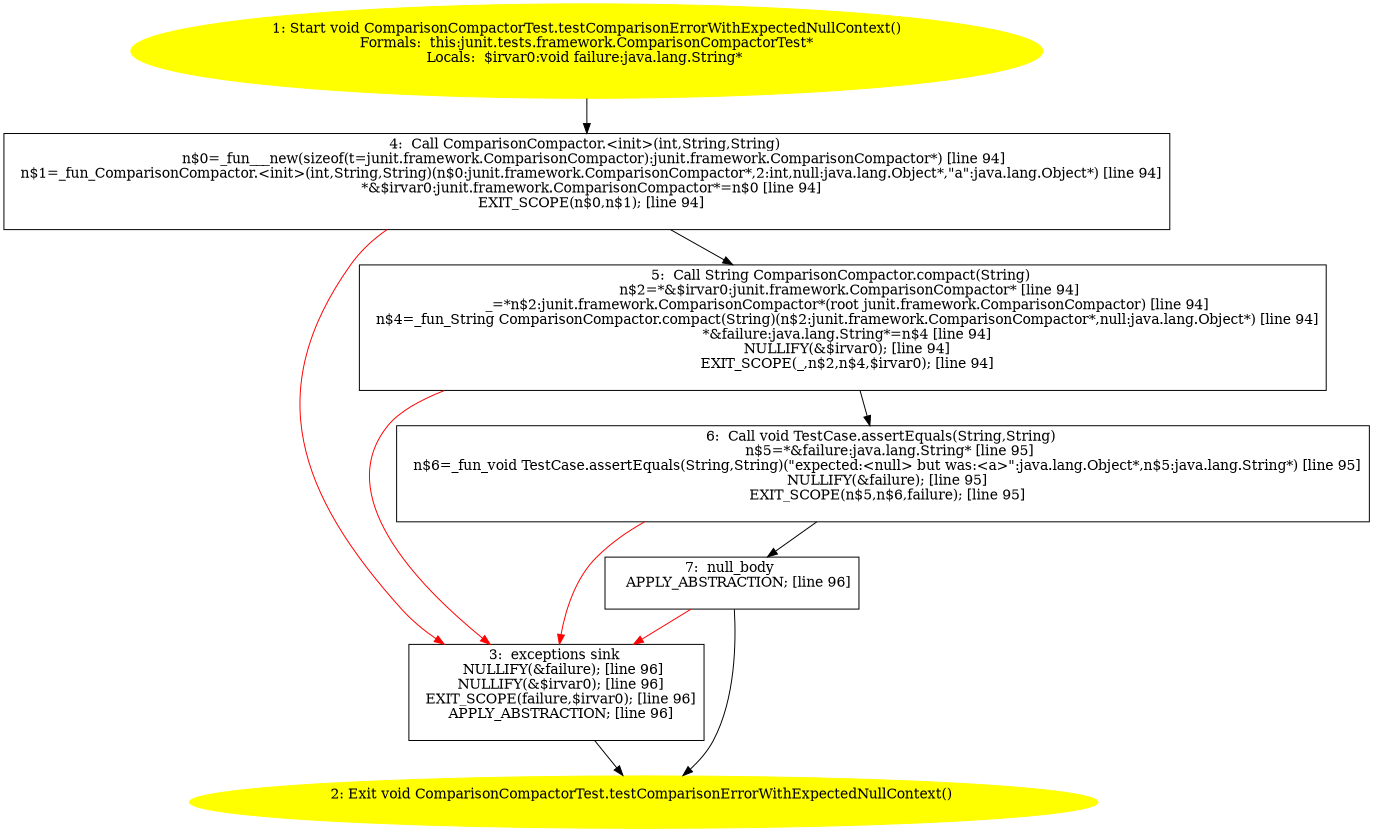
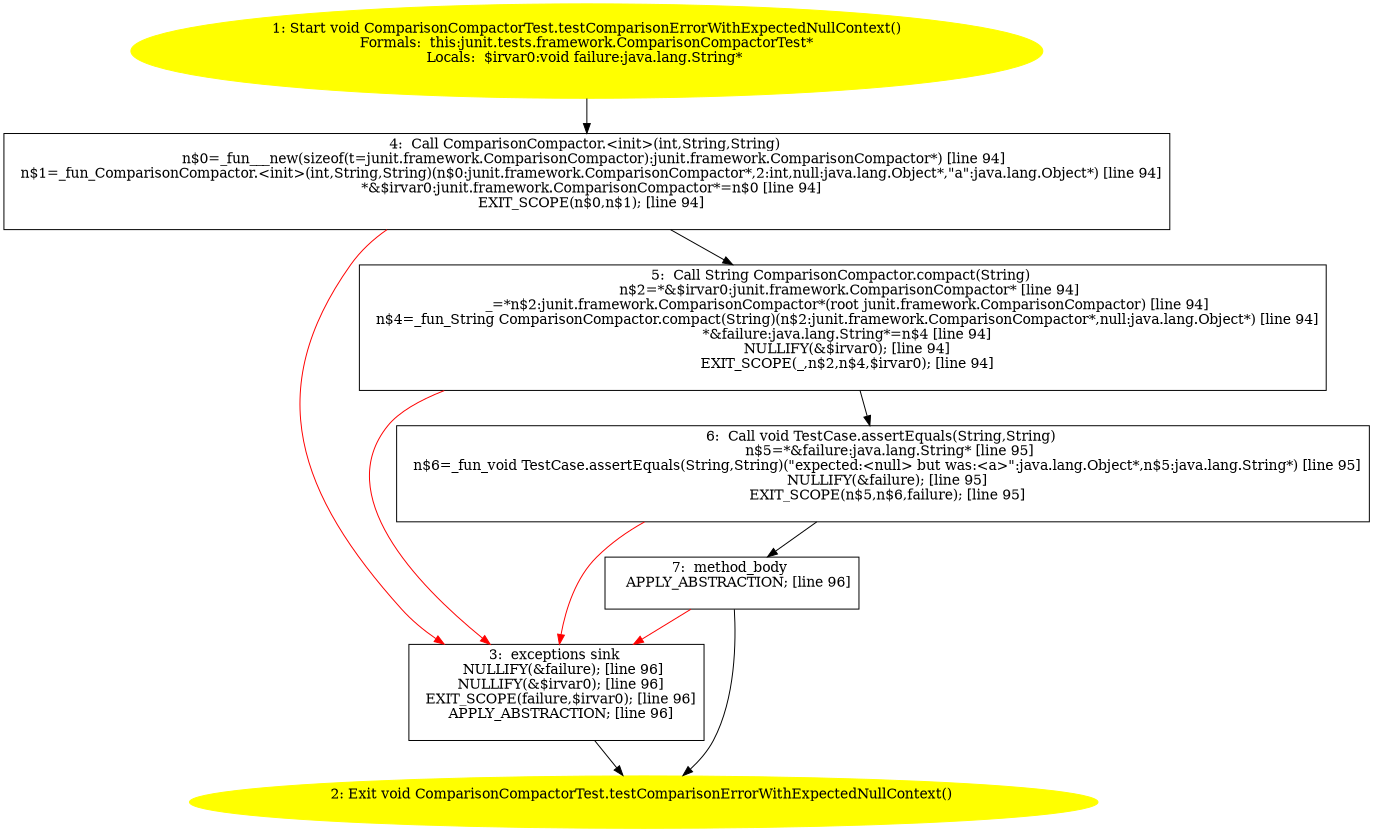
(732, 583) -> (732, 583)
